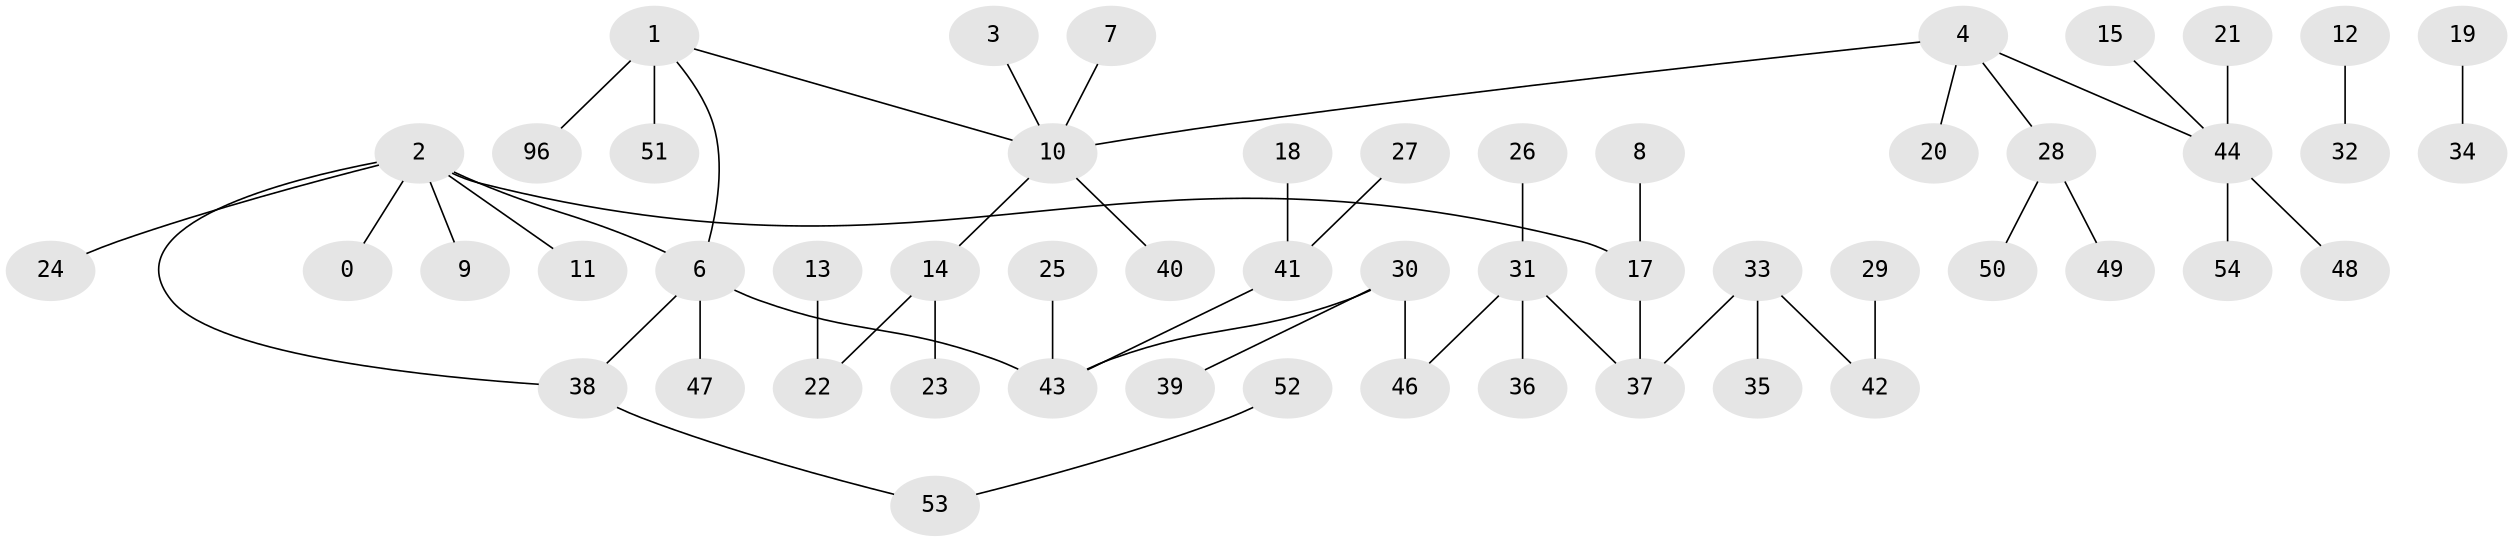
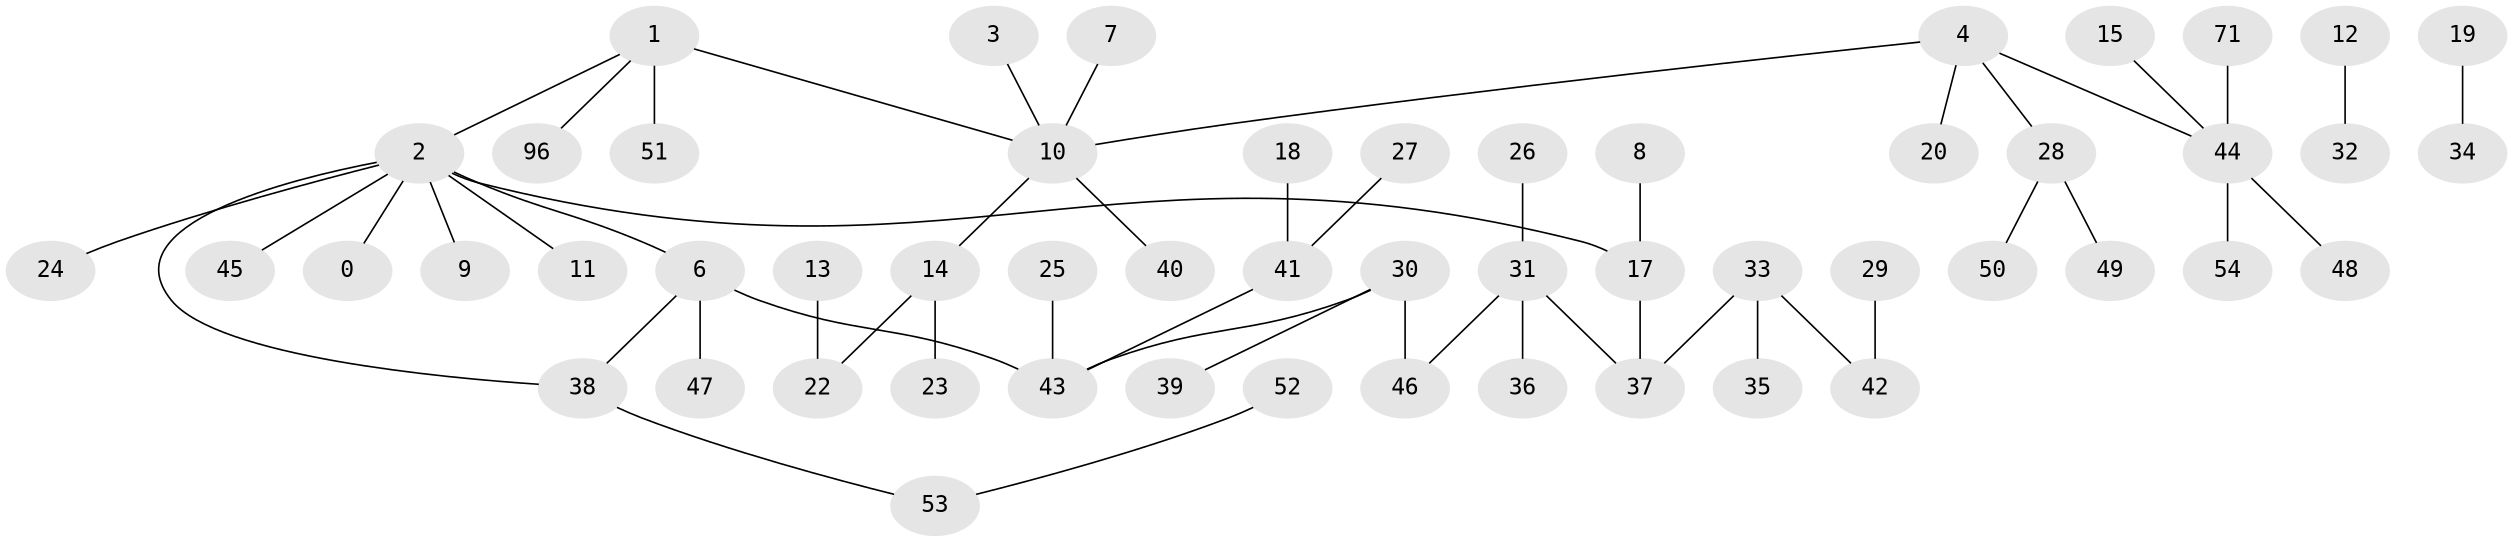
(2228, 36) -> (2228, 36)
(718, 147) -> (537, 95)
none -> (230, 271)
